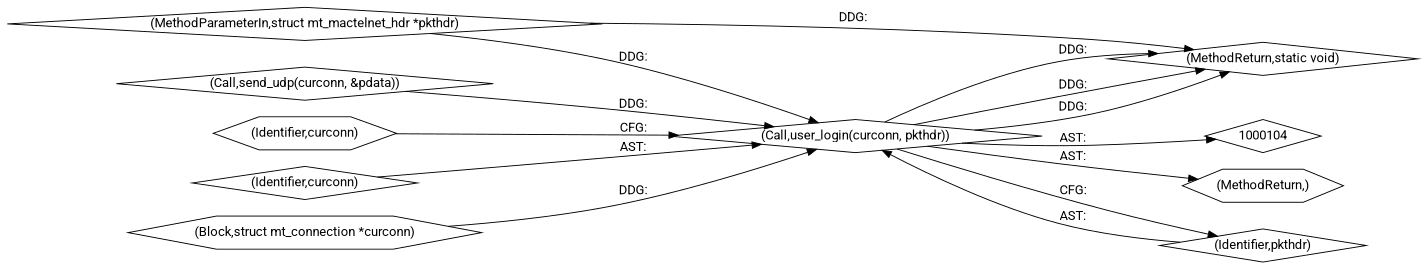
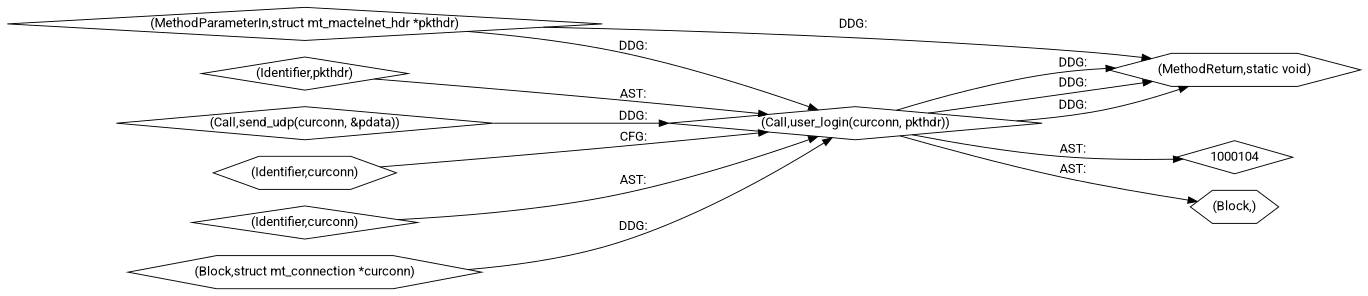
(1263, 59) -> (1235, 70)
(1263, 186) -> (1235, 207)
(1052, 195) -> none
